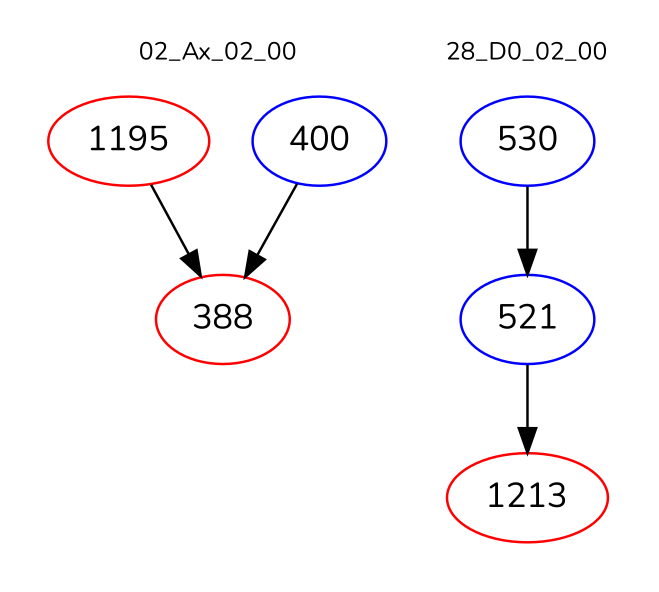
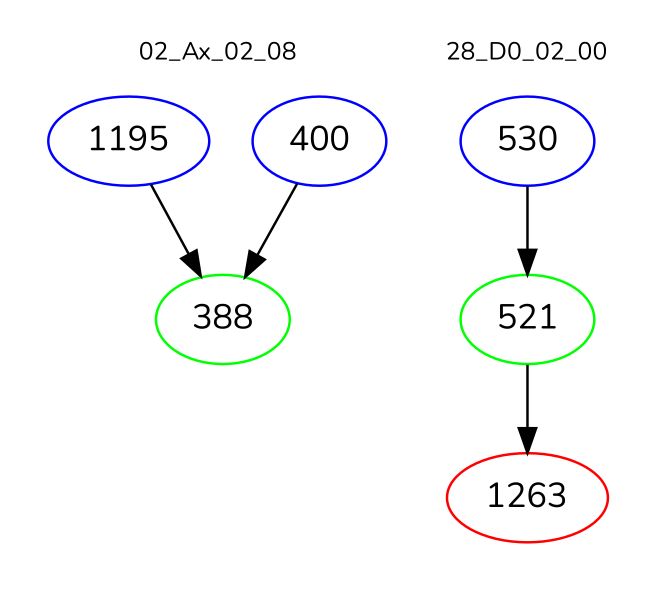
(218, 53) -> (218, 53)
(129, 141) -> (129, 141)
(223, 319) -> (223, 319)
(527, 319) -> (527, 319)
(527, 498) -> (527, 498)
